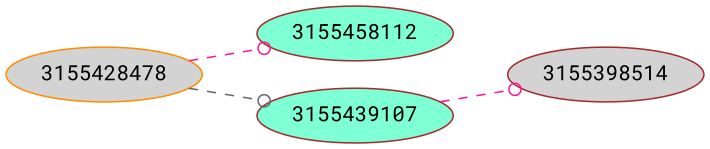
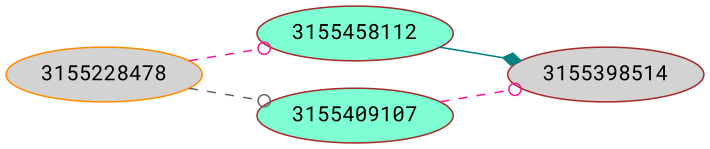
none -> (471, 52)
(104, 75) -> (104, 75)
(355, 116) -> (355, 116)
